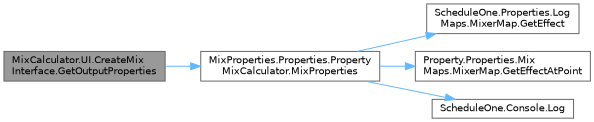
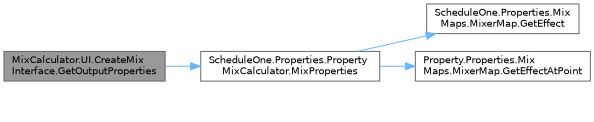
(503, 19) -> (503, 19)
(290, 66) -> (290, 66)
(503, 109) -> none
